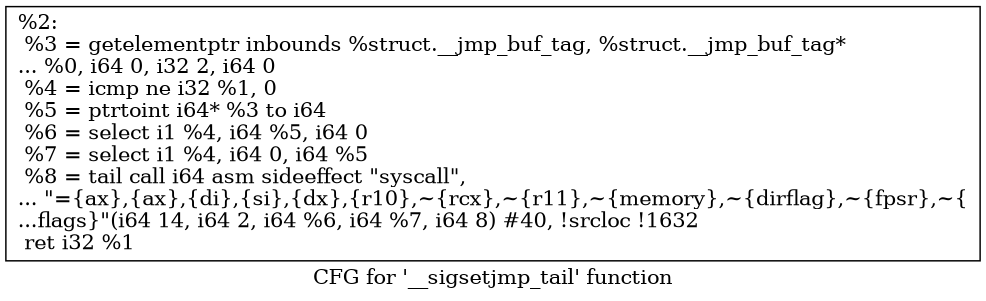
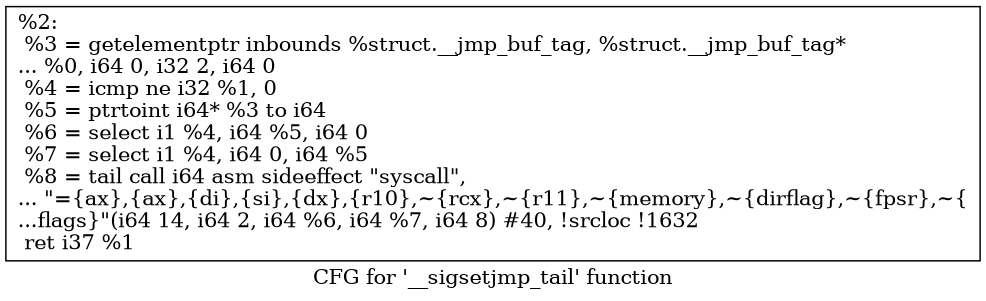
(76, 243) -> (76, 243)
